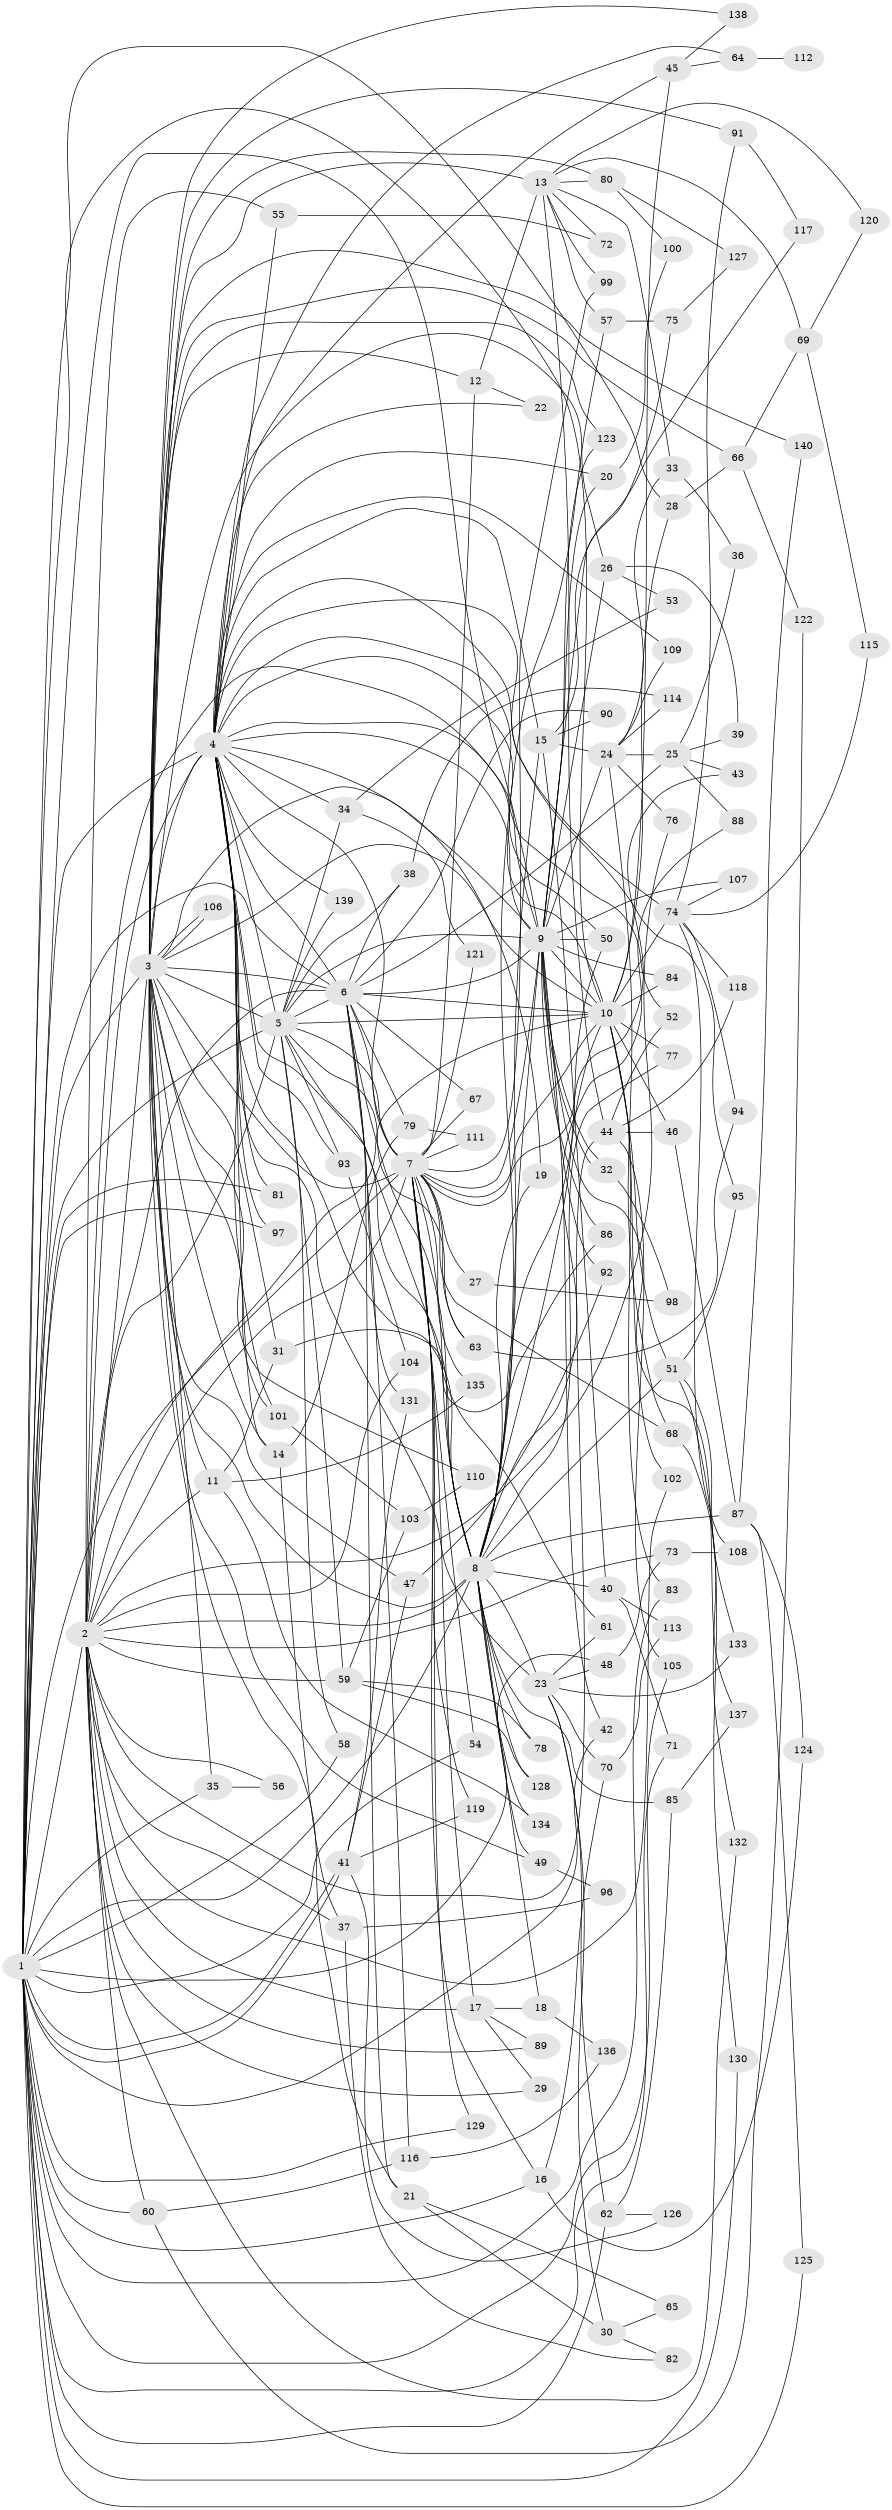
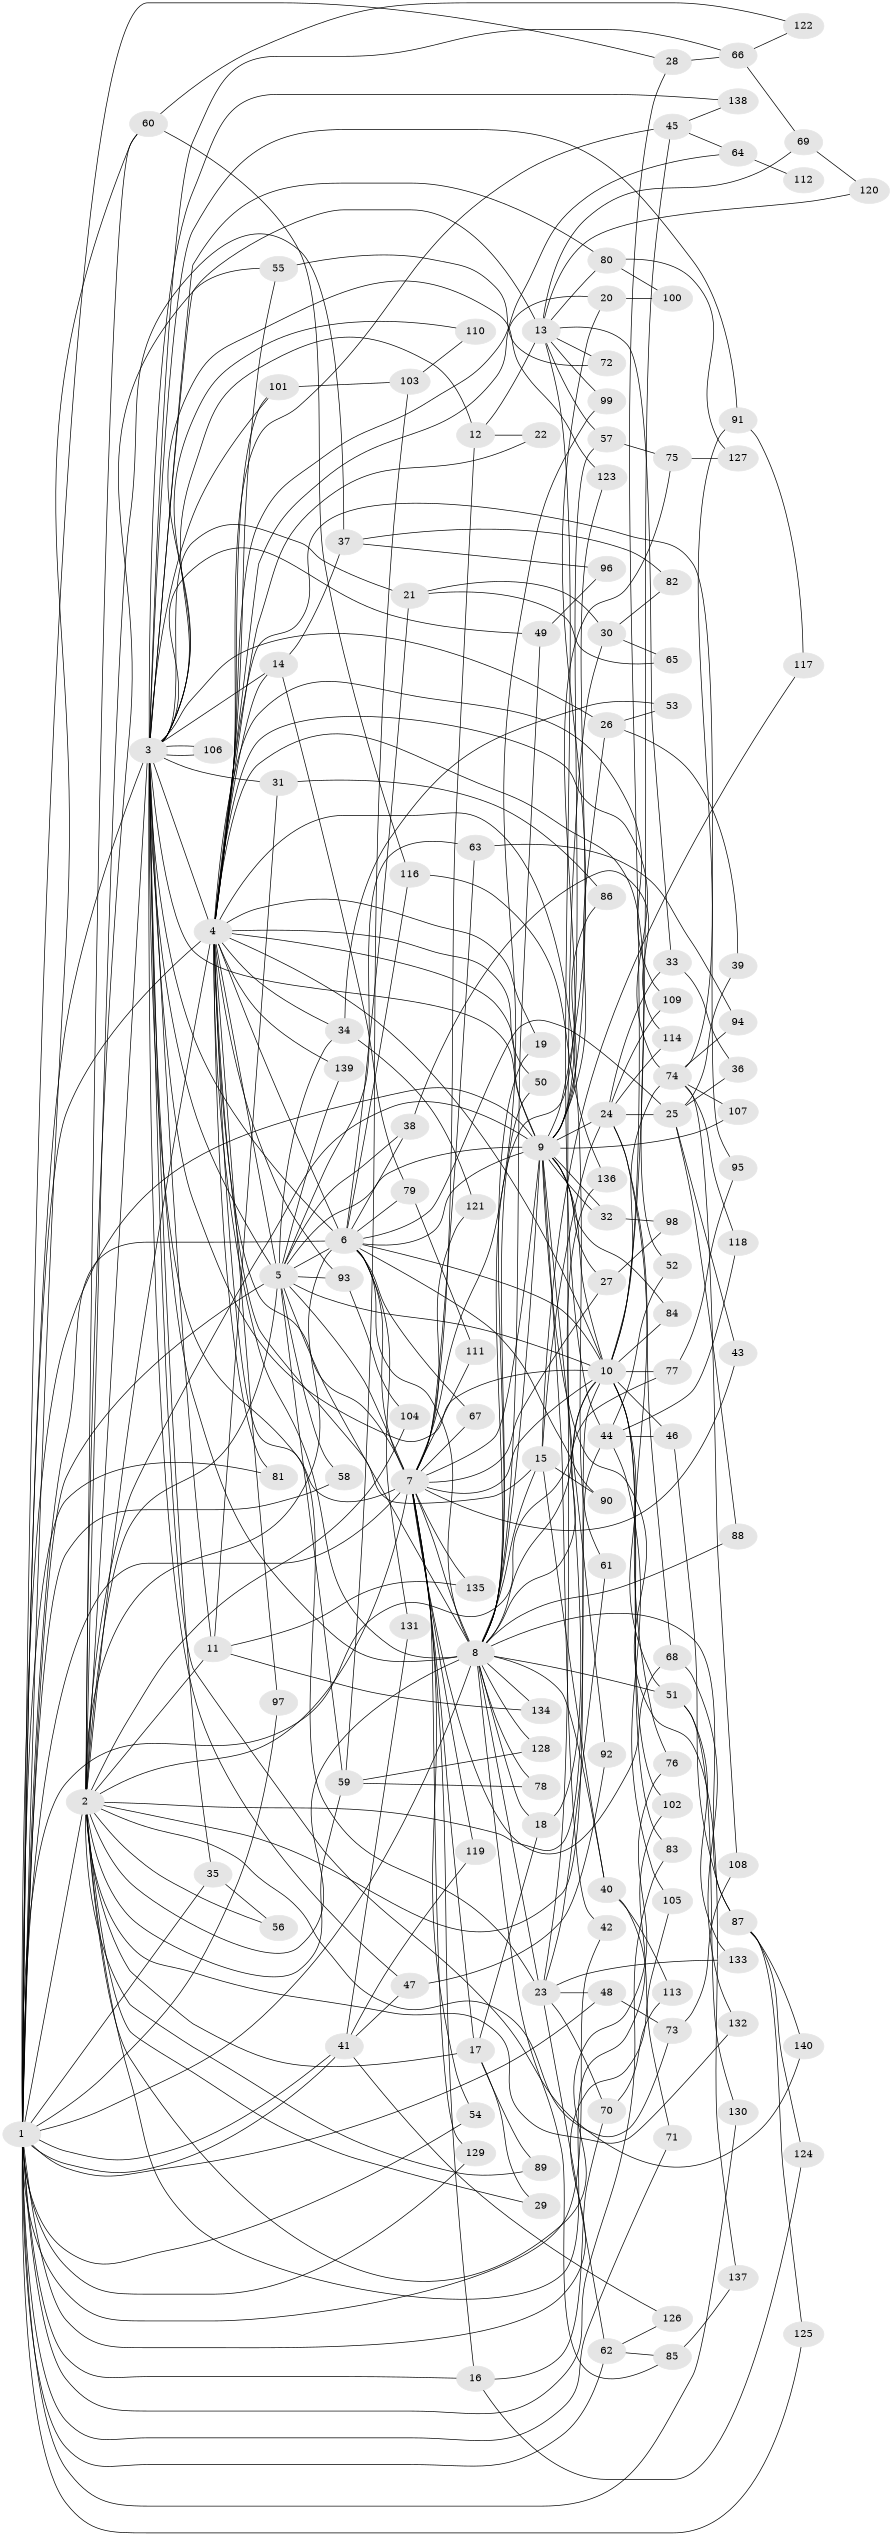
(869, 646) -> none
(570, 939) -> (574, 1215)
(723, 1268) -> (702, 1303)
